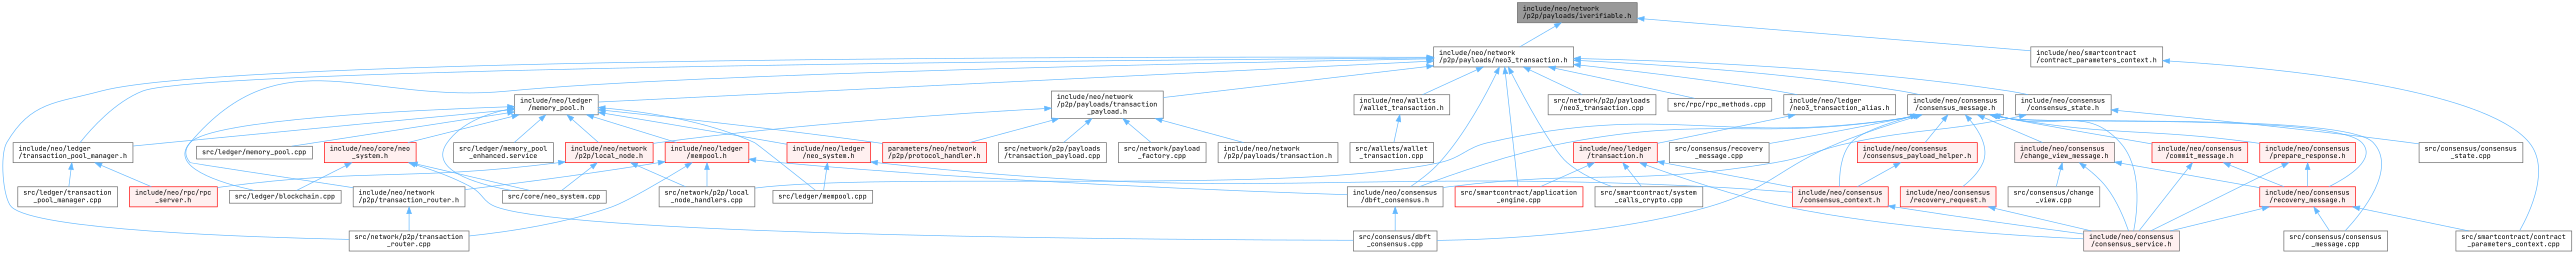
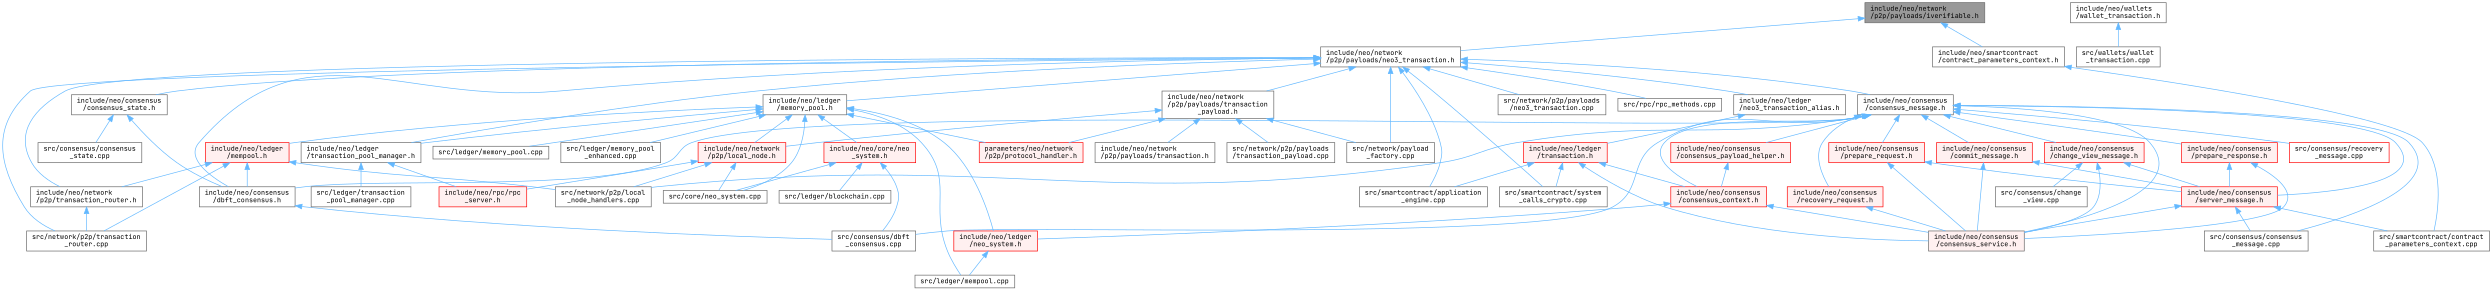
(1450, 82) -> (1391, 108)
(300, 119) -> none
(503, 153) -> (611, 153)
(1719, 153) -> (2339, 153)
none -> (1877, 153)
(2065, 153) -> (2094, 153)
(1335, 183) -> (1367, 225)
(1519, 197) -> (1423, 197)
(2308, 197) -> (2229, 197)
